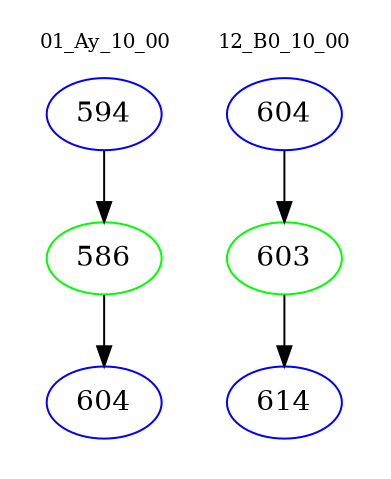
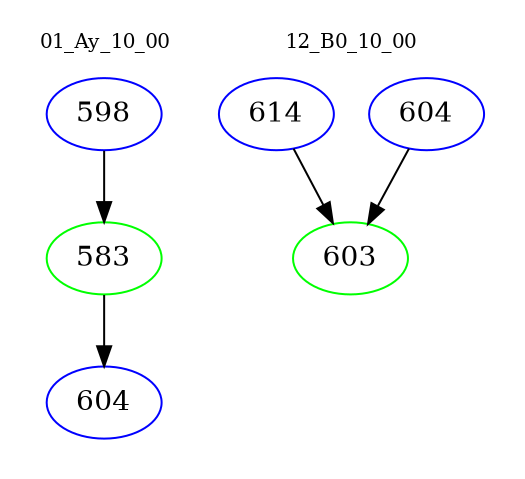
(104, 114) -> (104, 114)
(104, 258) -> (104, 258)
(284, 321) -> (308, 177)
